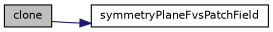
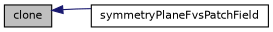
(66, 22) -> (77, 9)
